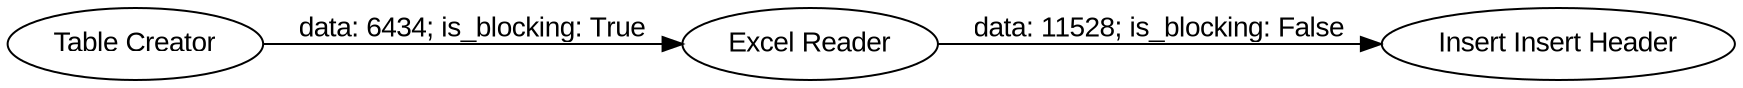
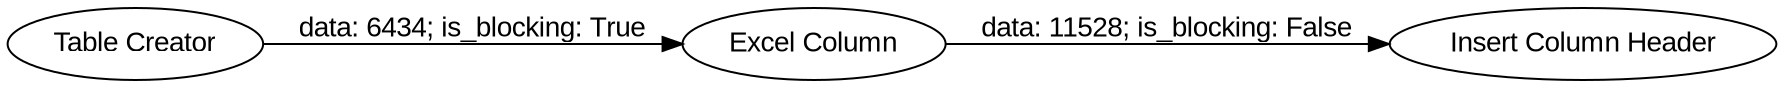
(810, 44) -> (814, 44)
(1558, 44) -> (1583, 44)
